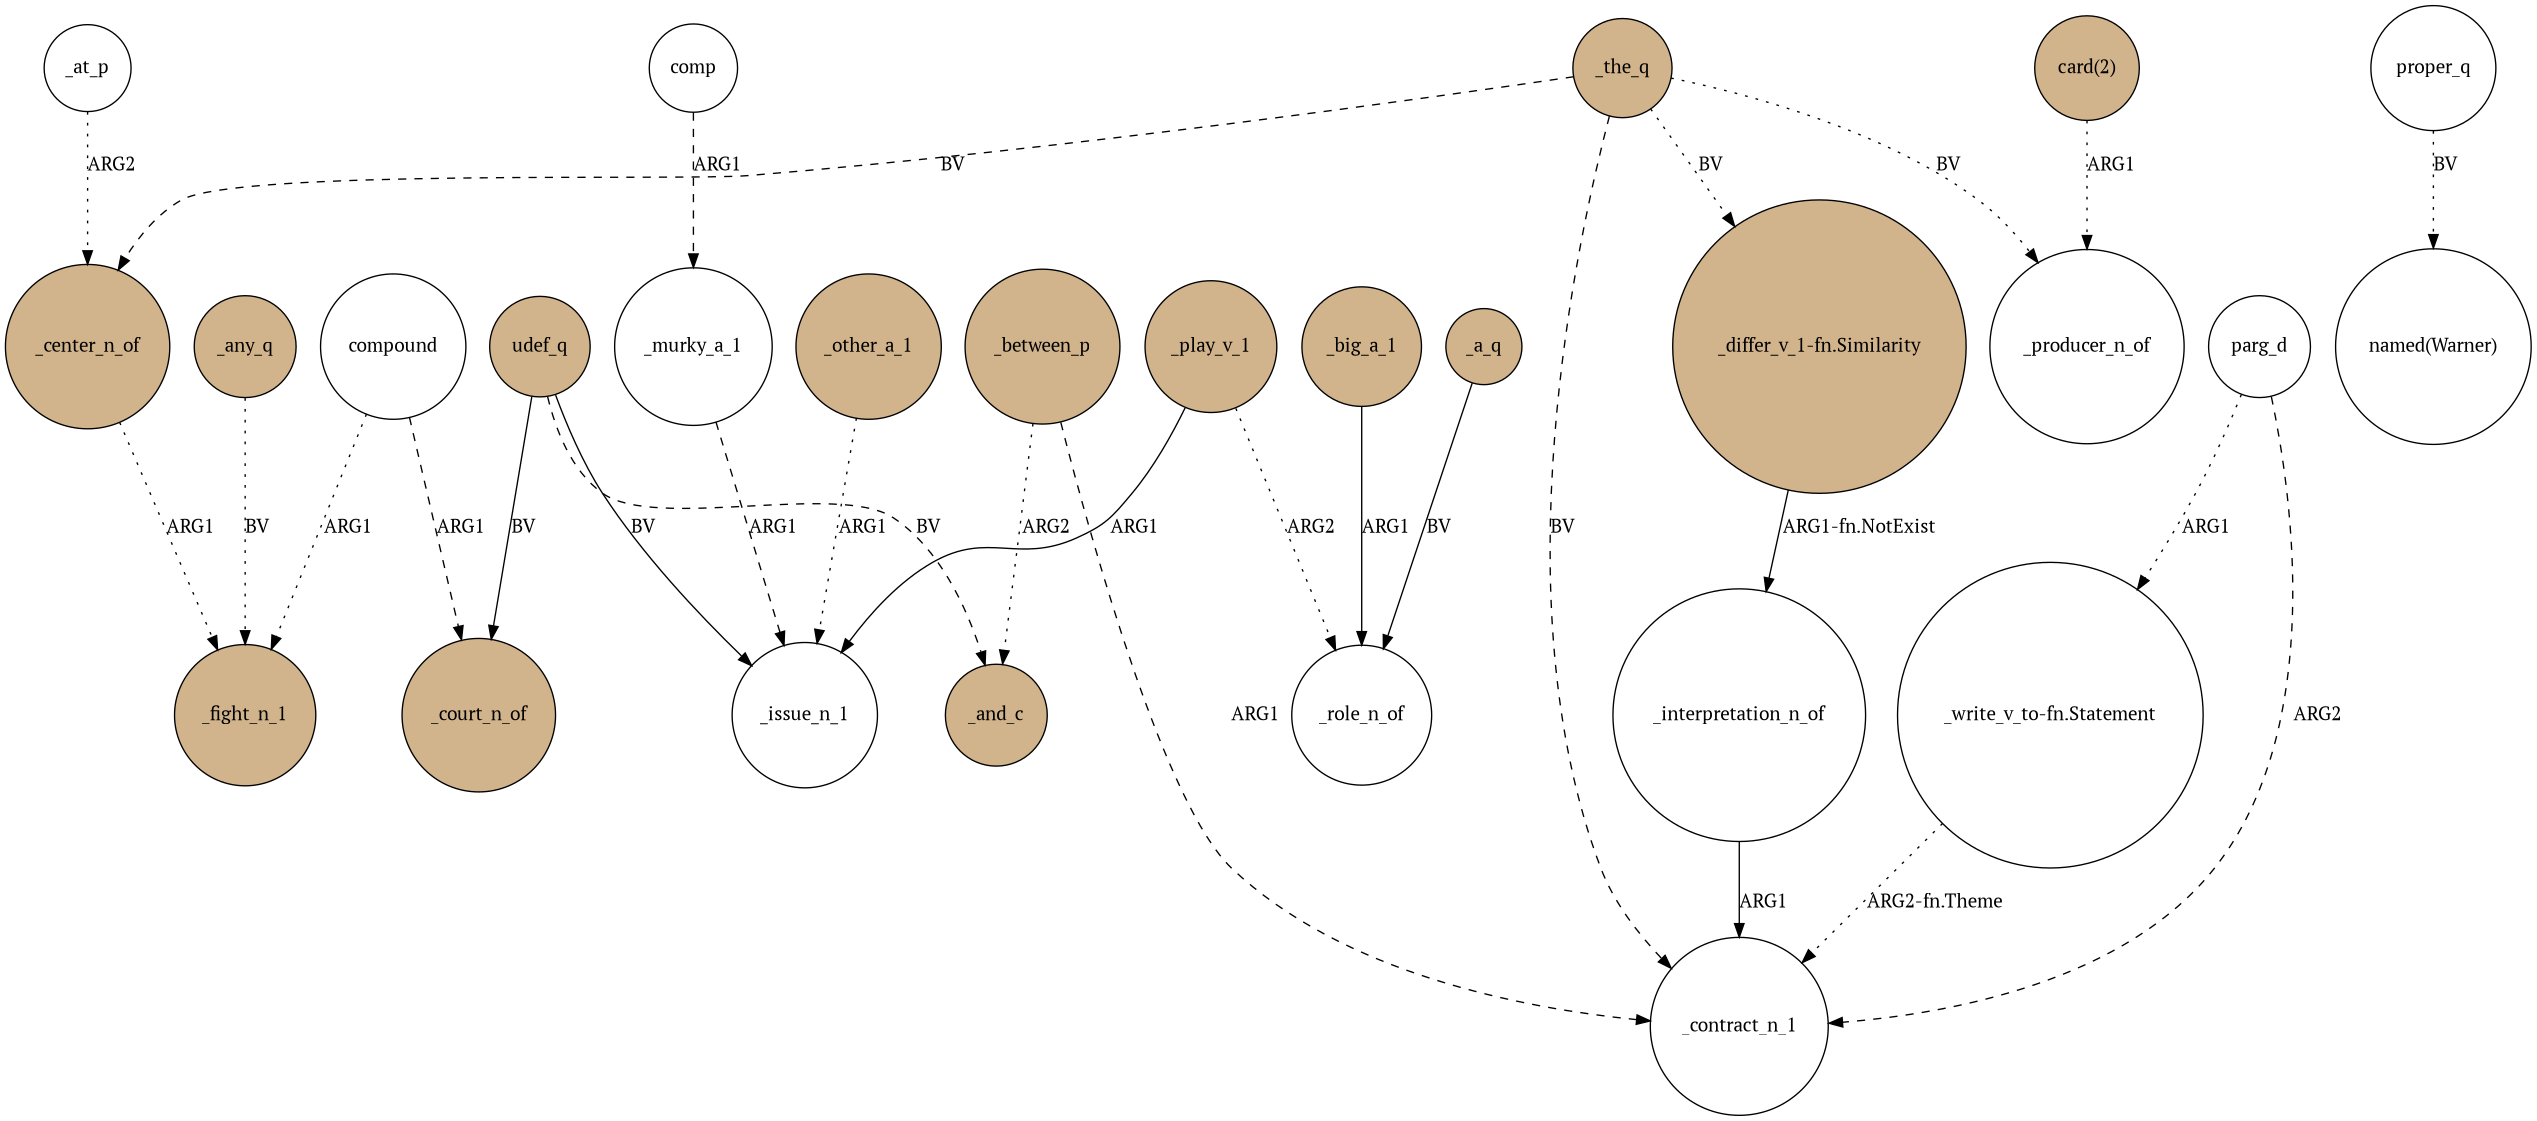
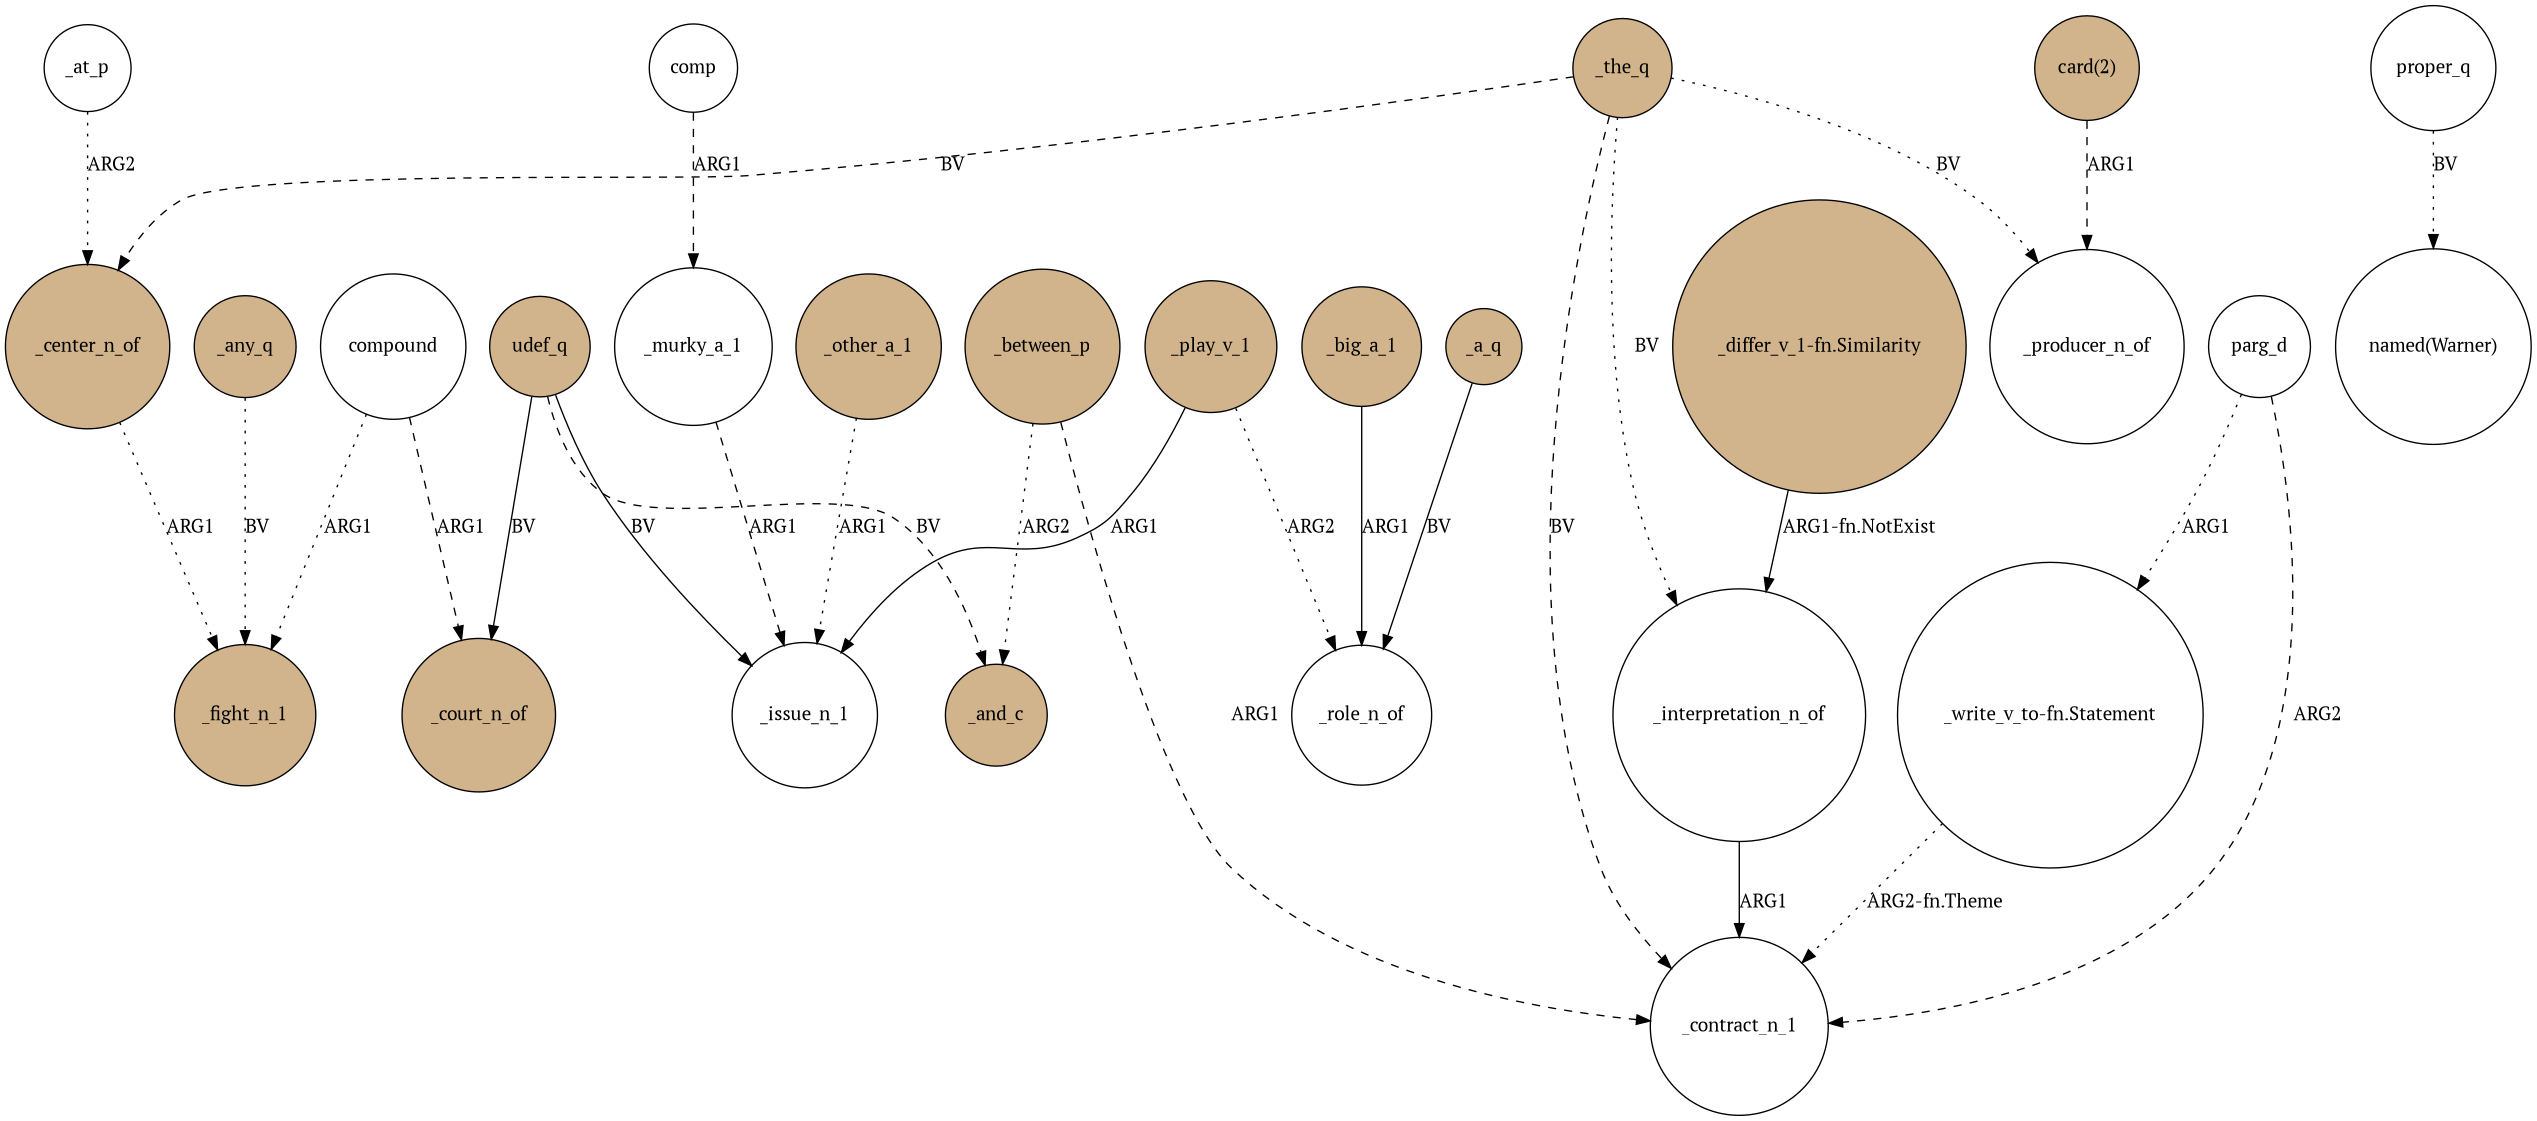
(1689, 162) -> (1615, 359)
(2087, 178) -> (2087, 178)
